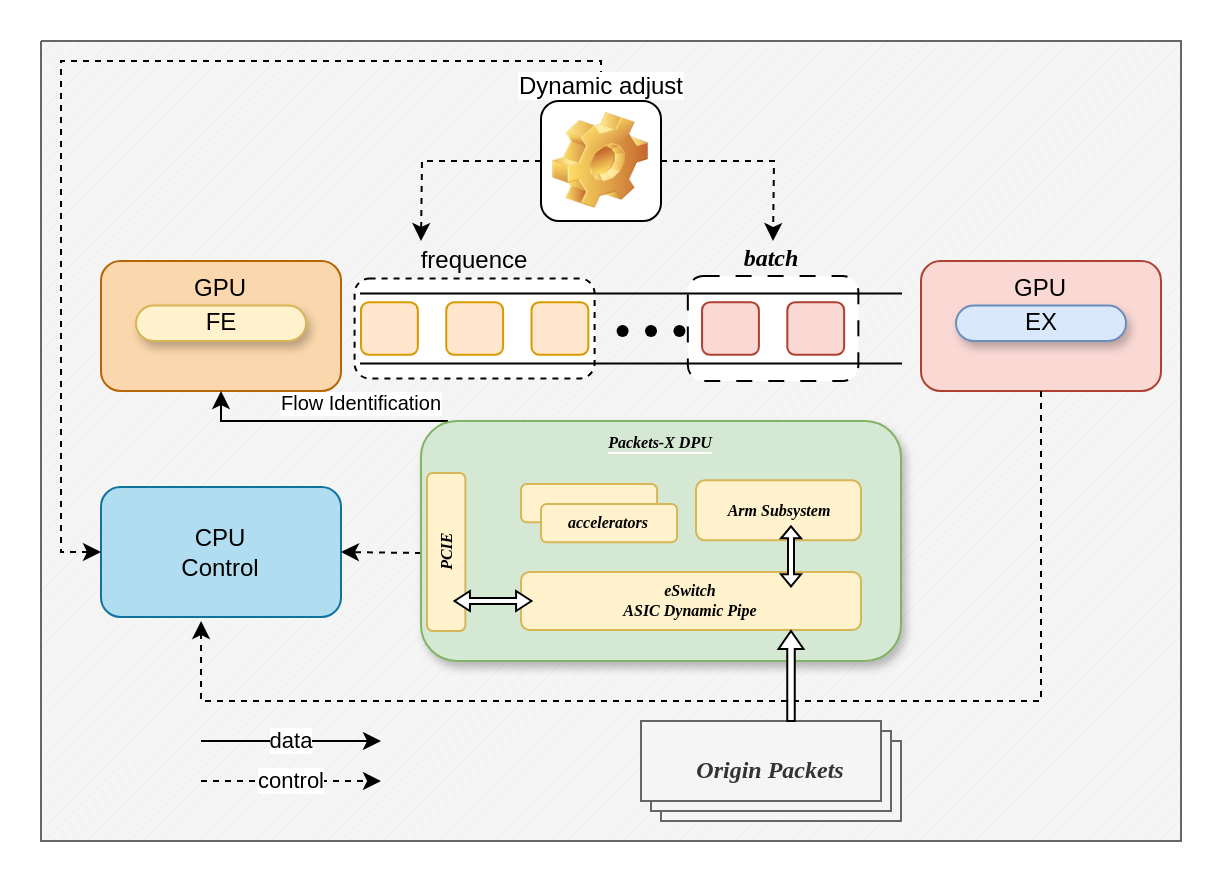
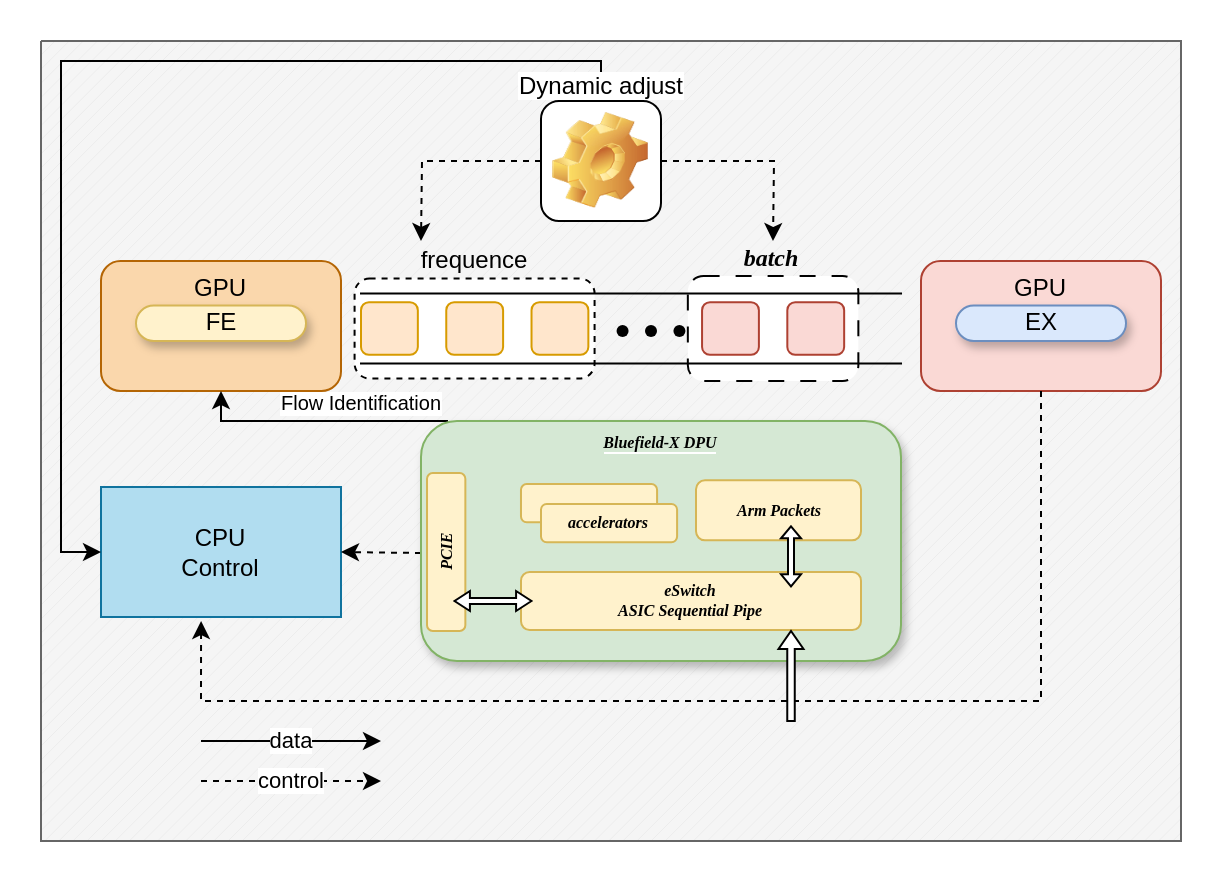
(601, 66) -> (601, 66)
(661, 445) -> (661, 445)
(780, 511) -> (780, 511)
(221, 552) -> (221, 552)
(691, 601) -> (691, 601)
(771, 771) -> none
